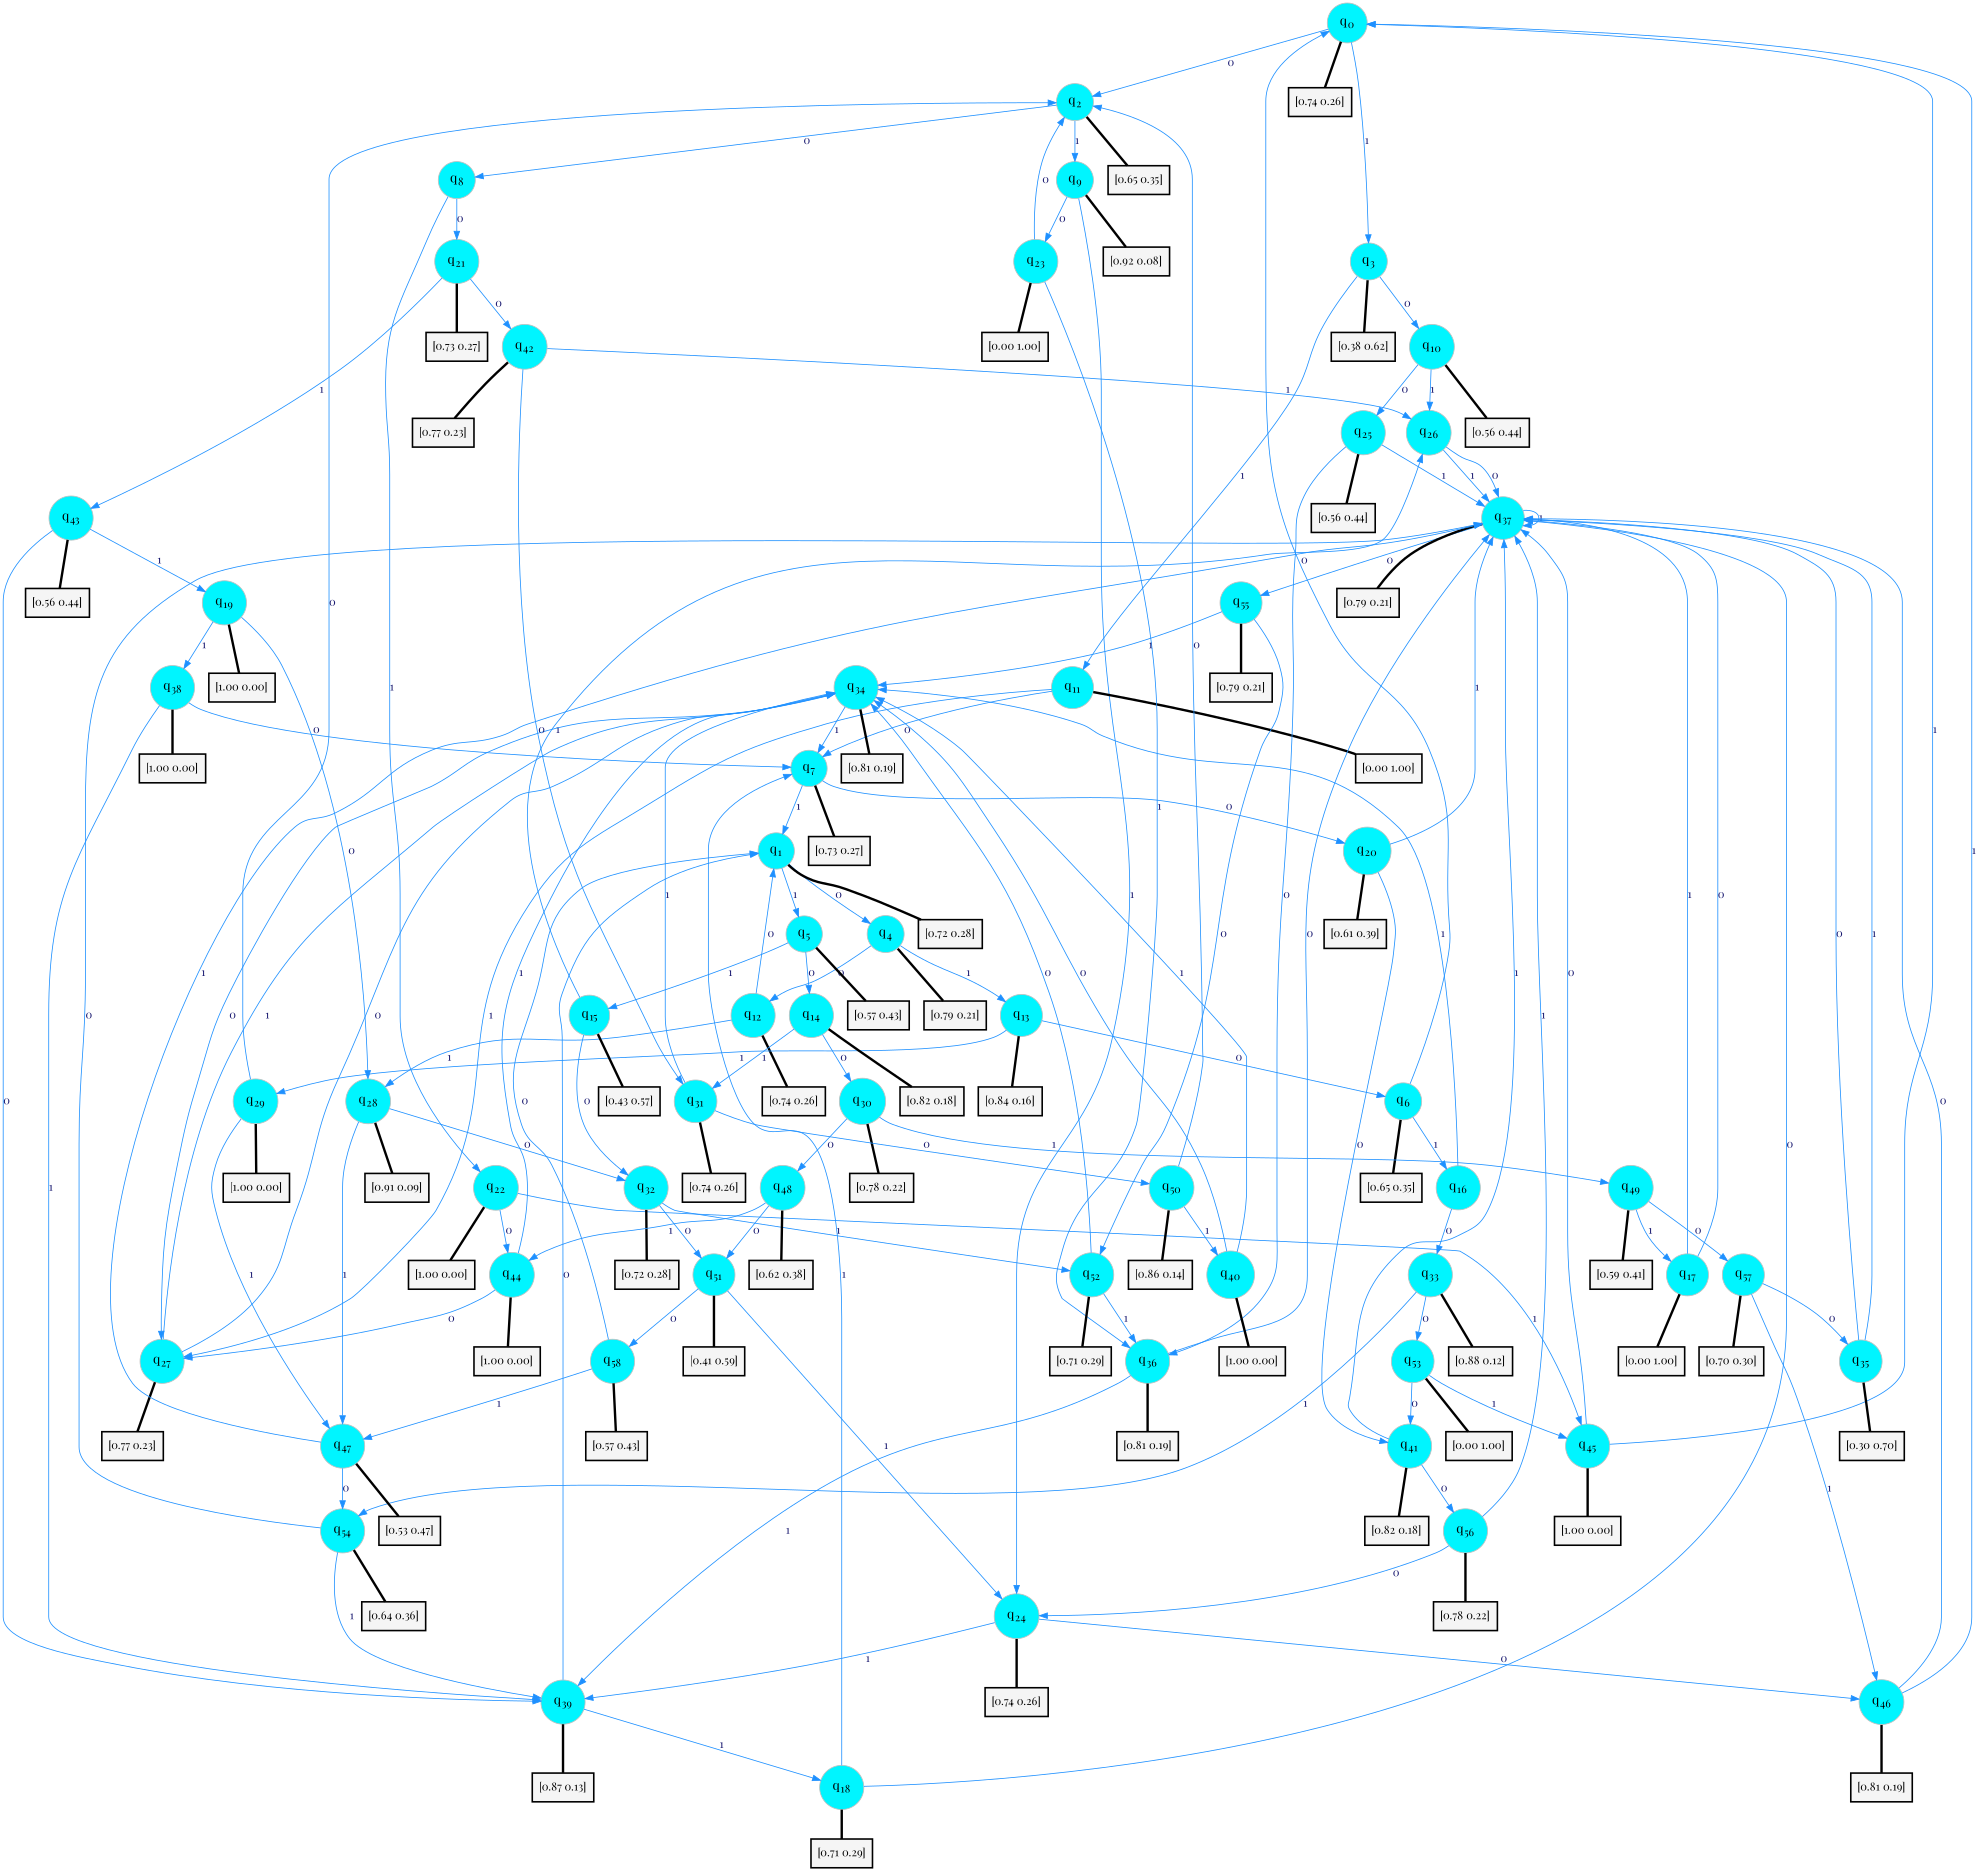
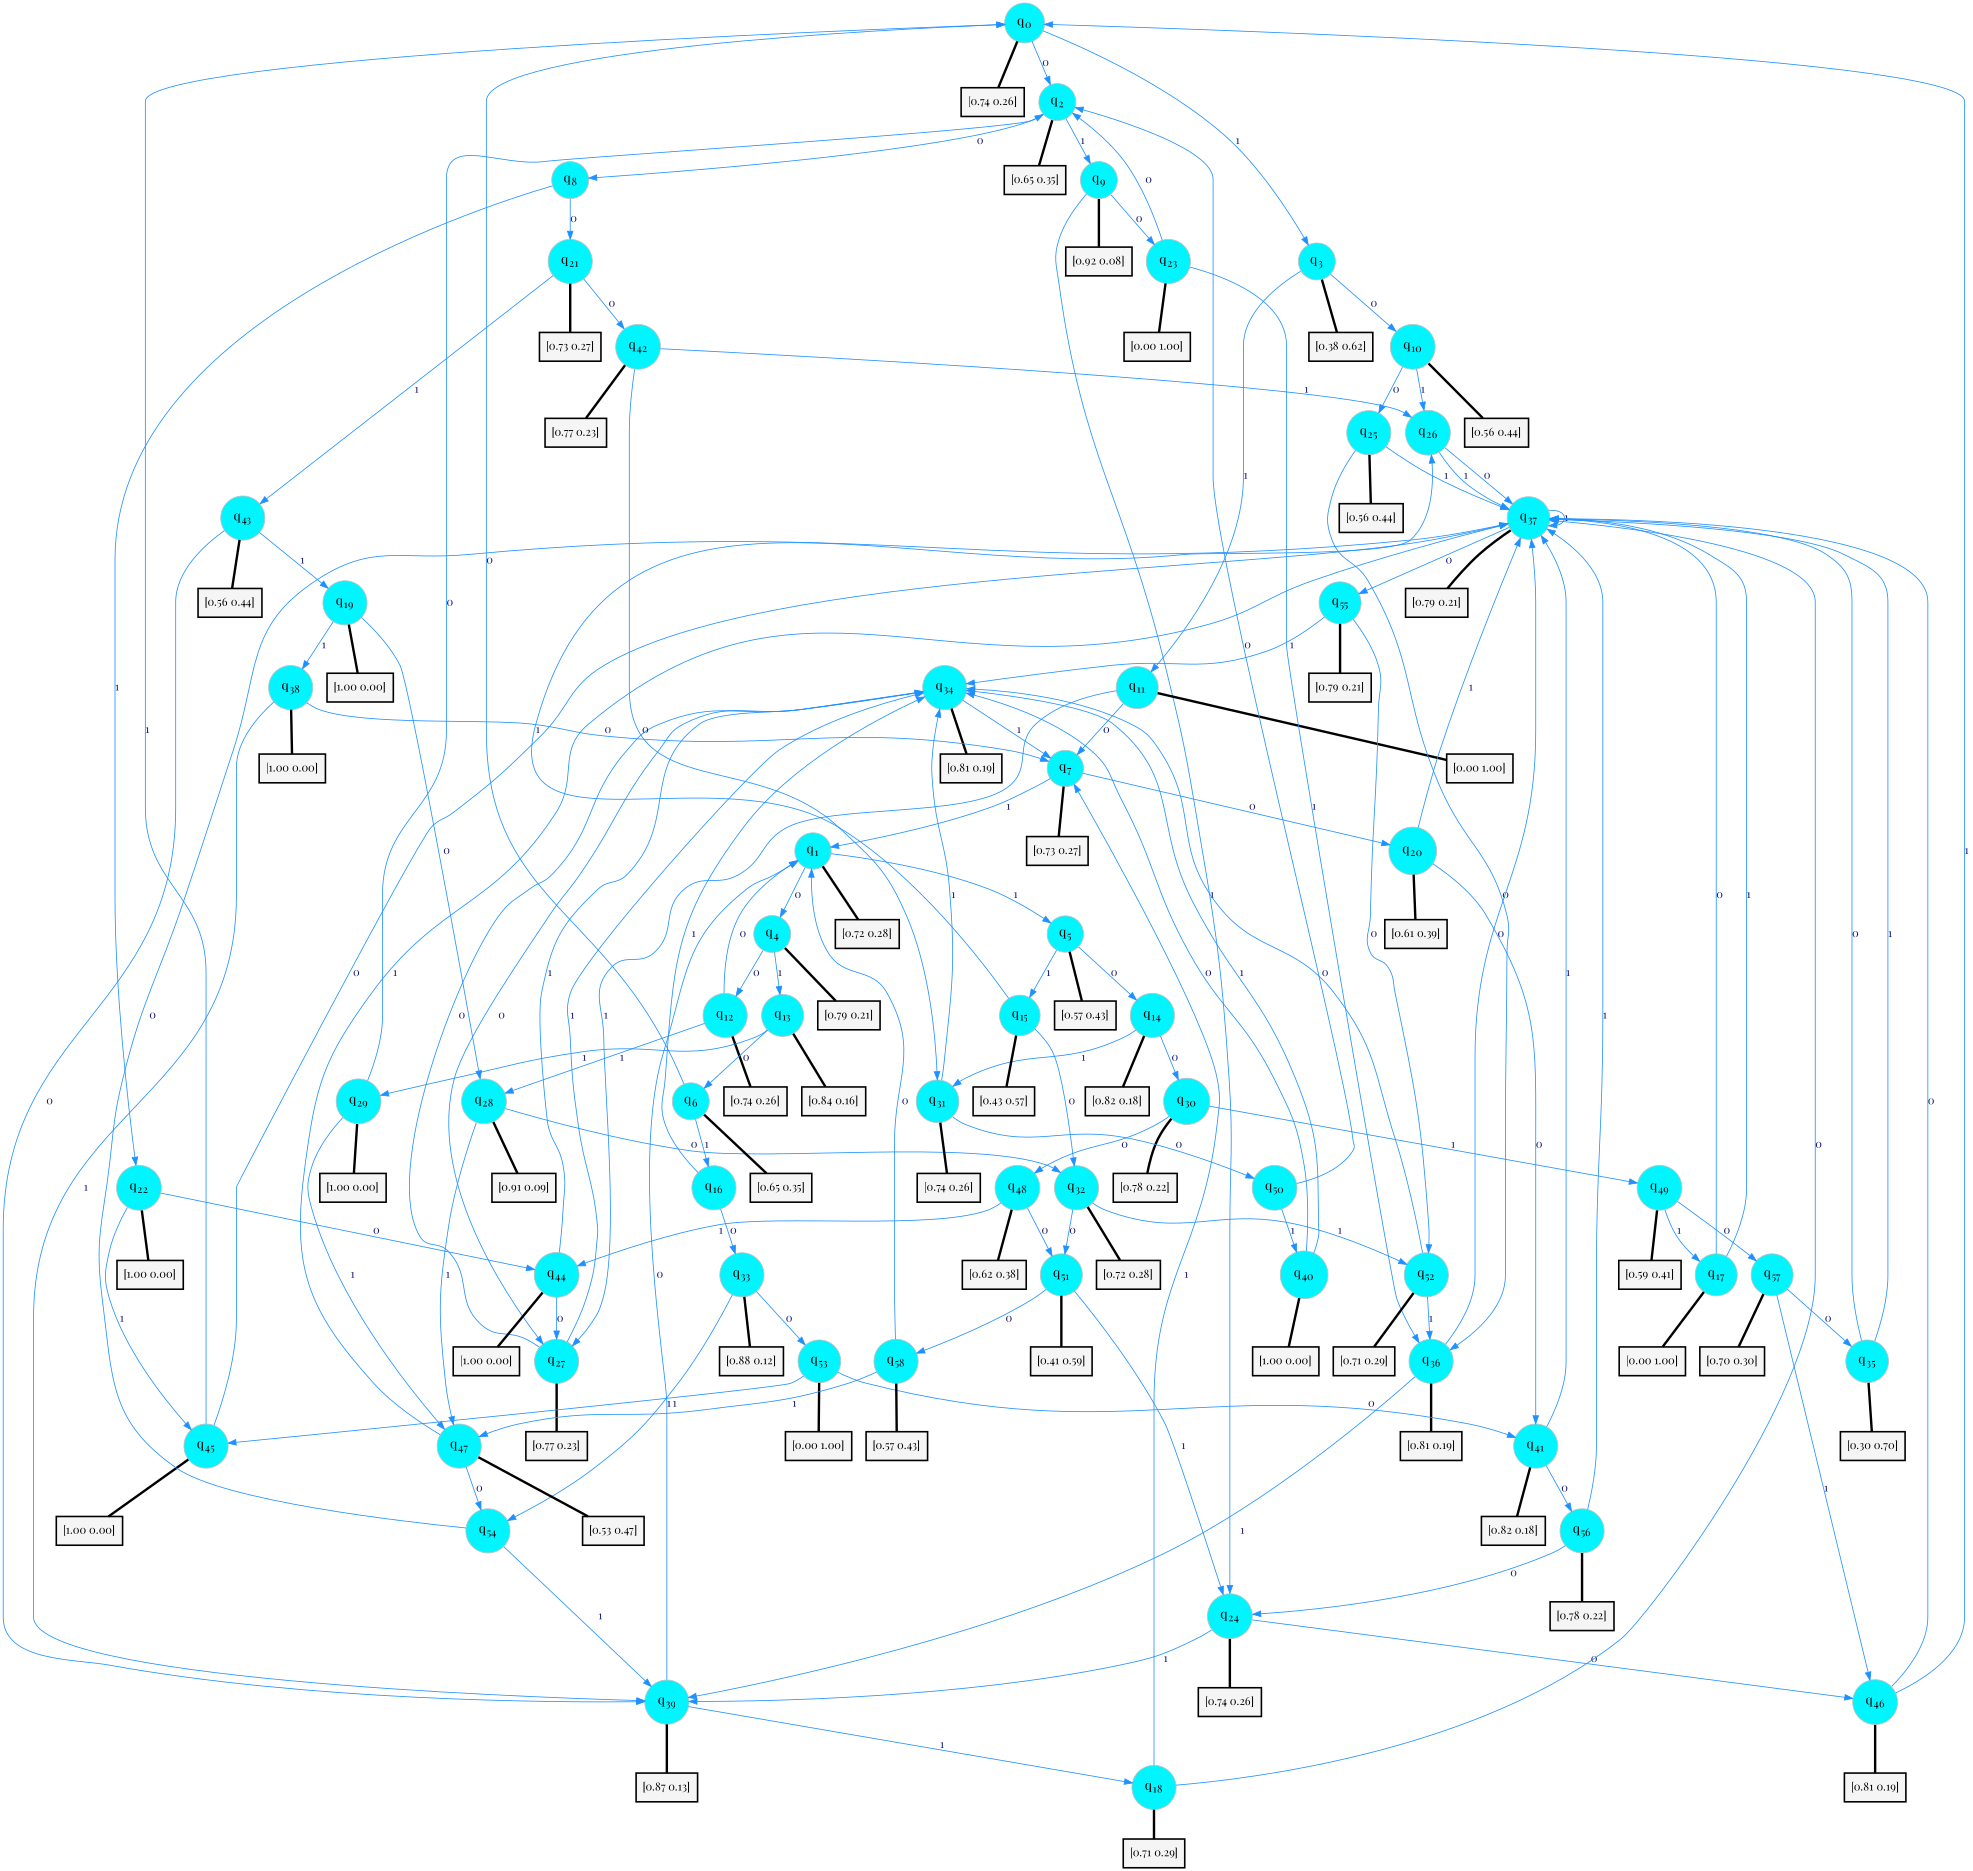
(1160, 1275) -> none
(394, 1616) -> none
